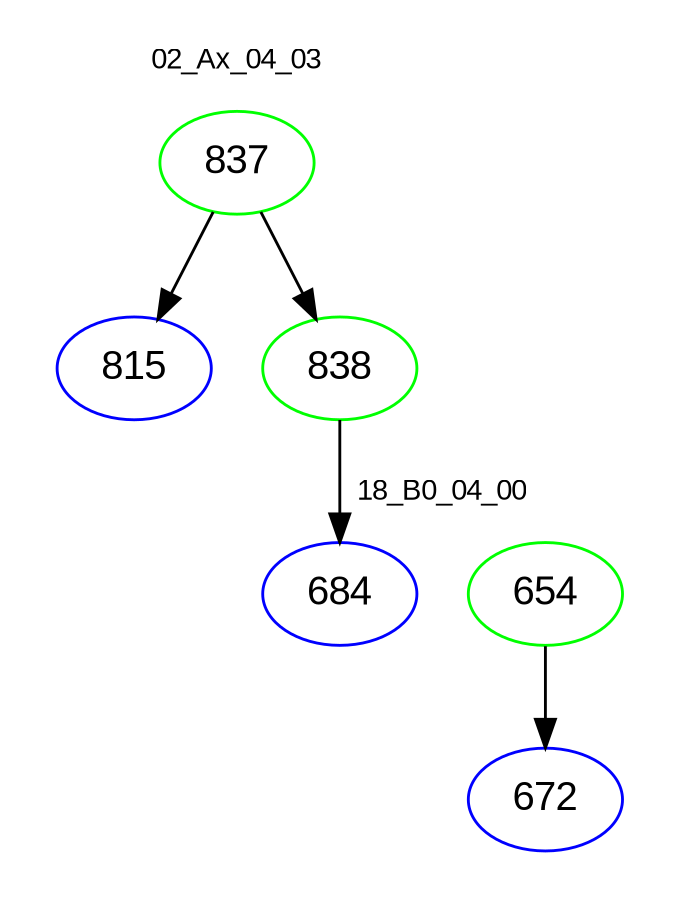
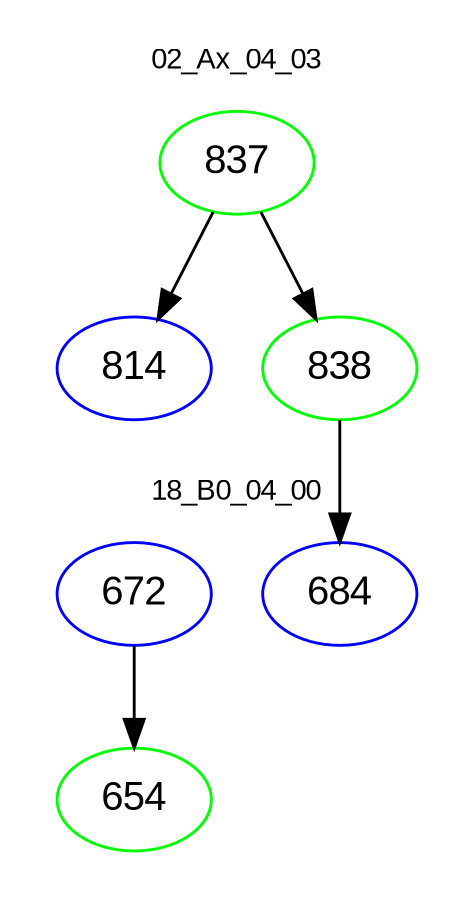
(134, 368) -> (134, 368)
(545, 683) -> (134, 683)
